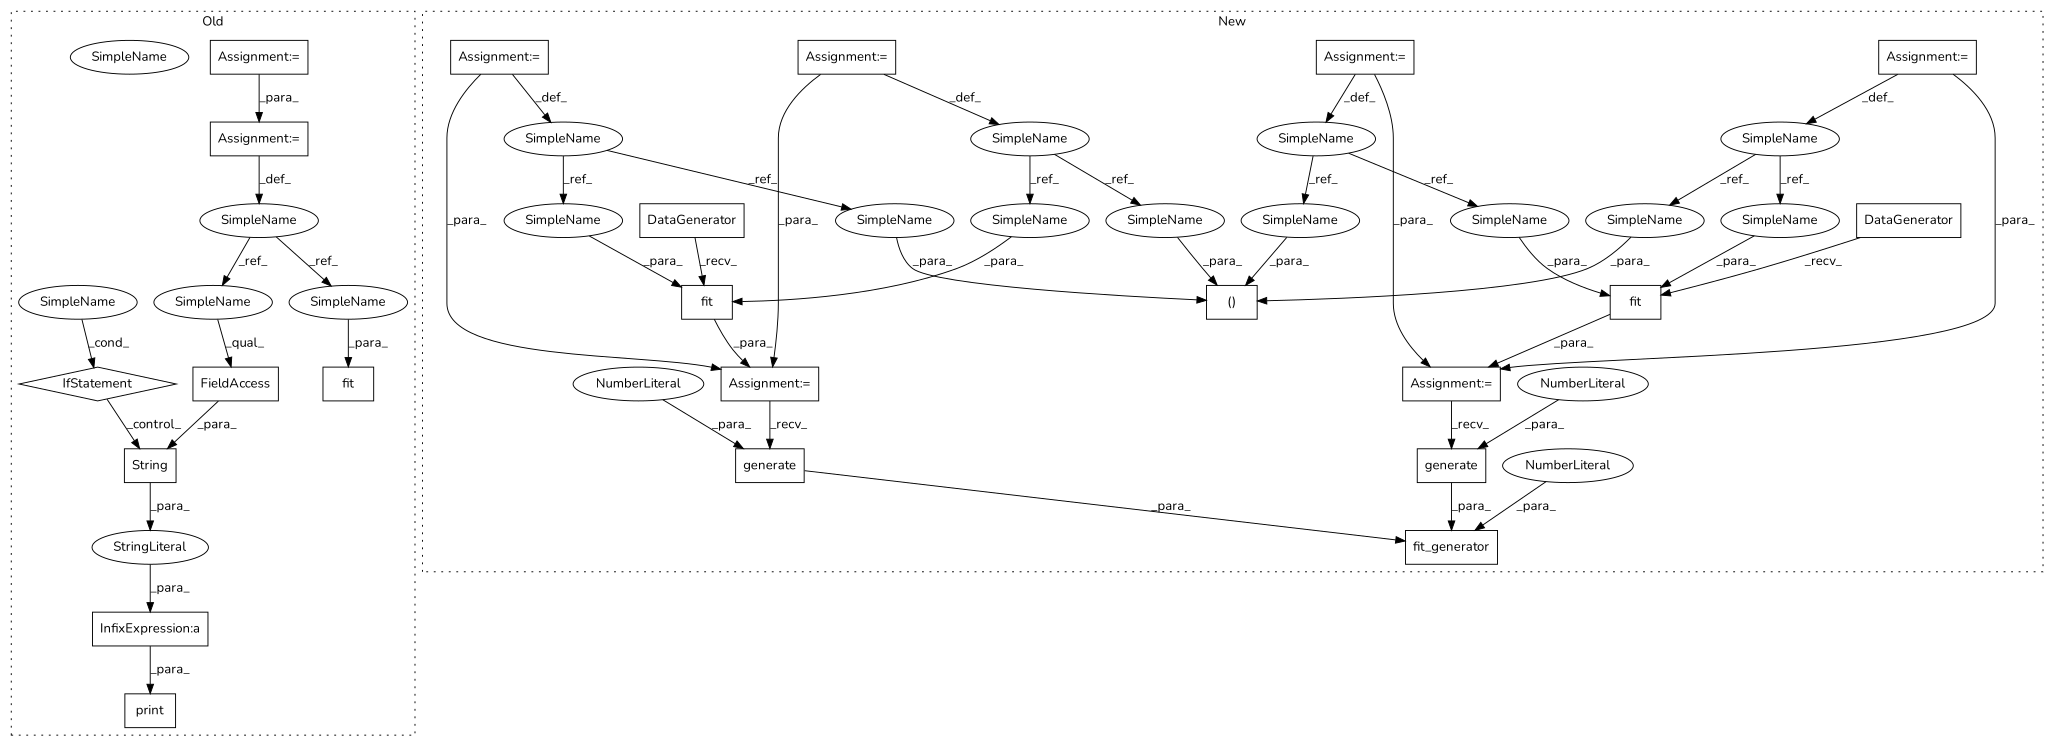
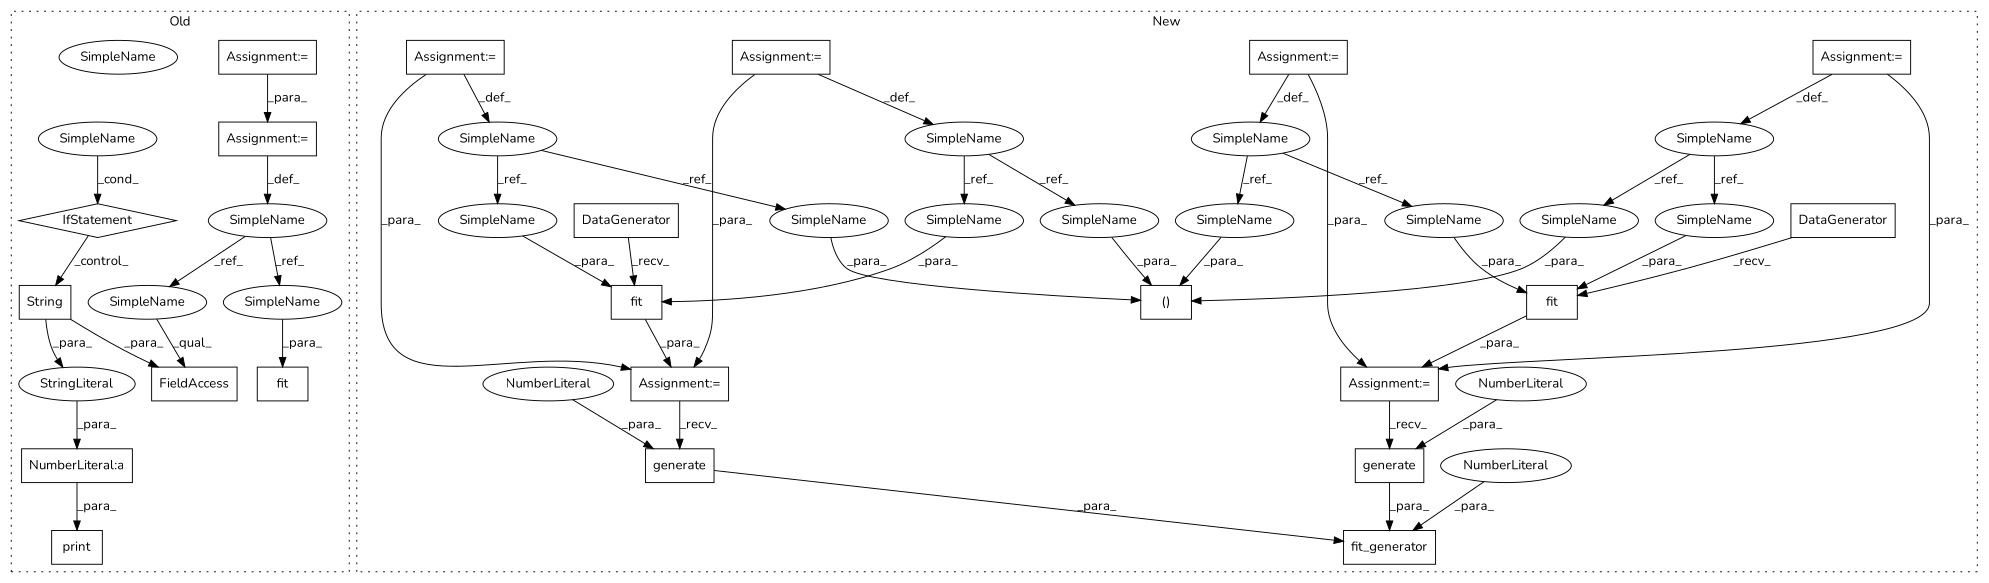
(196, 422) -> (109, 342)
(150, 629) -> (77, 466)
